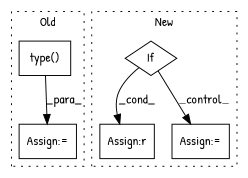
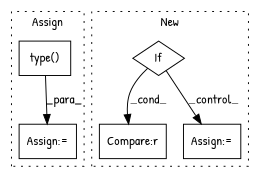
(48, 22) -> (48, 22)
(127, 141) -> (133, 141)
